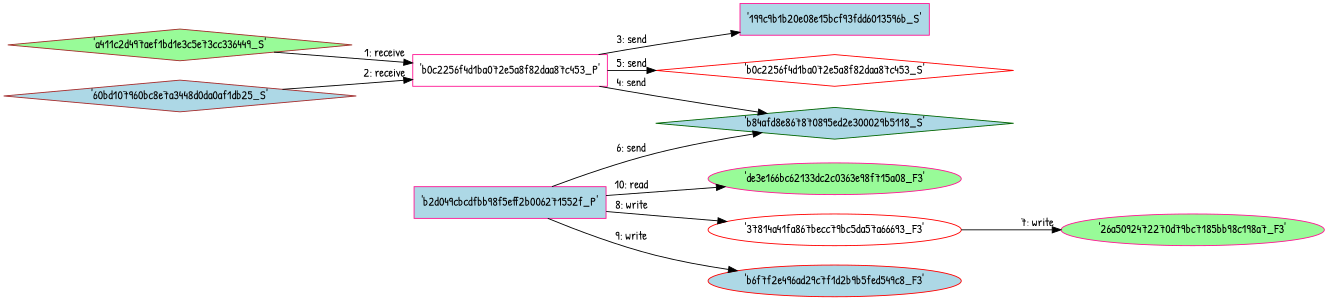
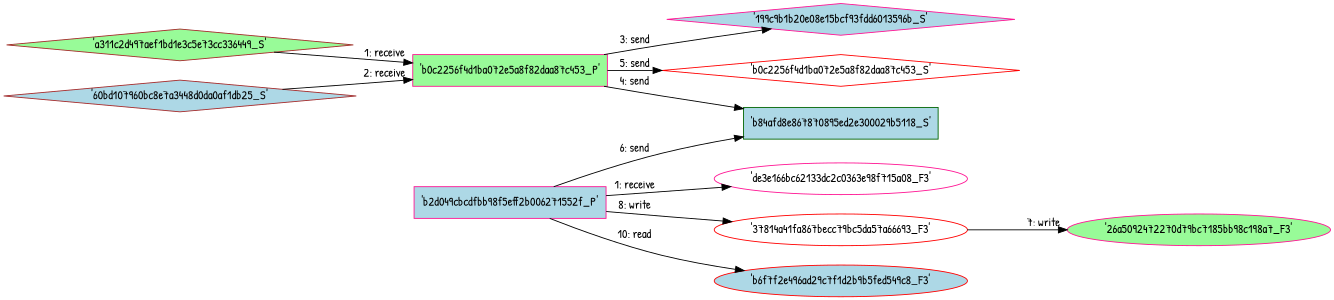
(835, 19) -> (841, 19)
(180, 45) -> (180, 45)
(510, 70) -> (510, 70)
(835, 123) -> (841, 123)
(835, 179) -> (841, 179)
(632, 185) -> (635, 185)
(632, 236) -> (635, 235)
